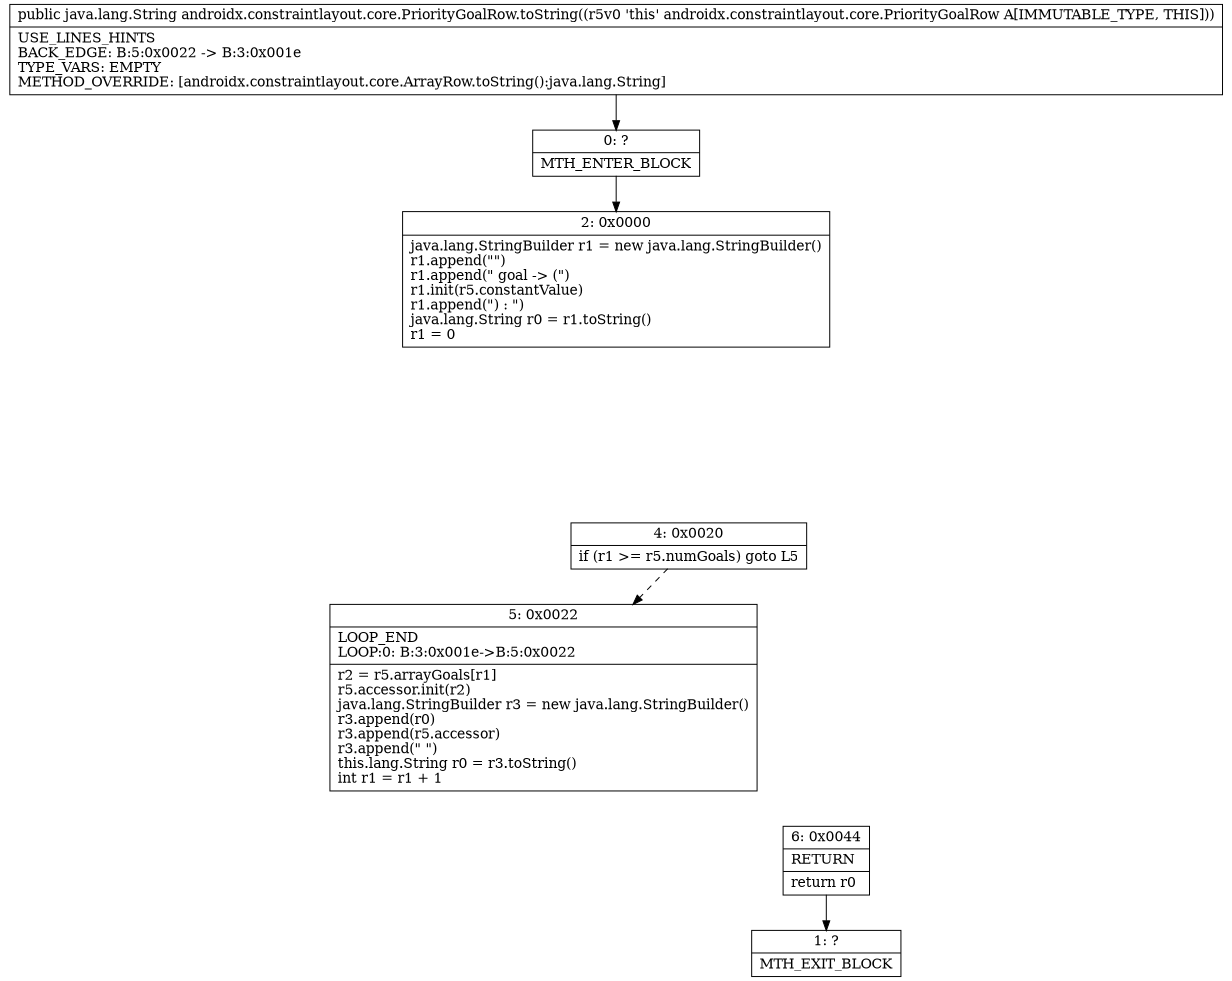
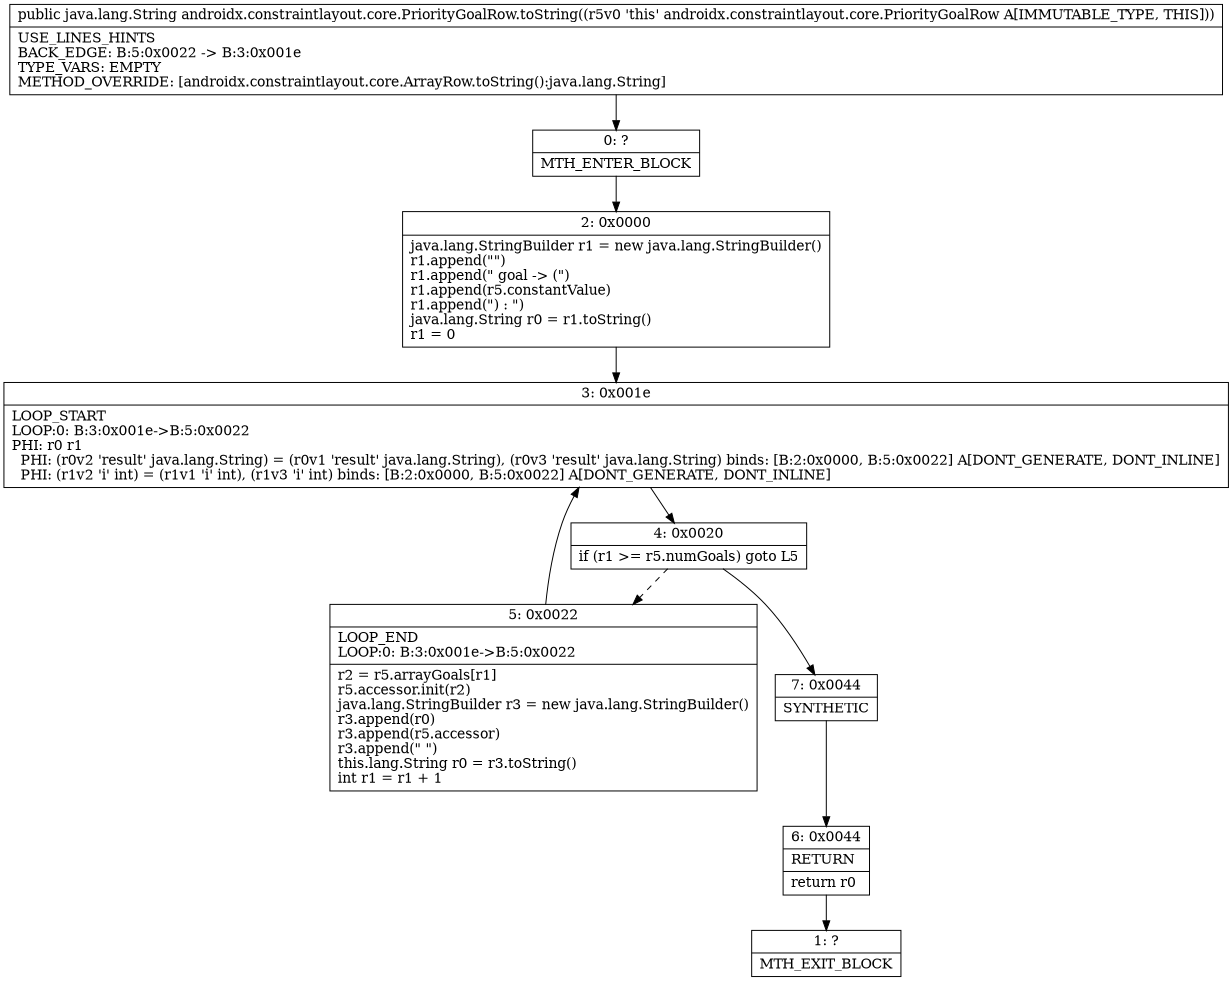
(497, 291) -> (511, 291)
none -> (616, 435)
none -> (826, 698)
